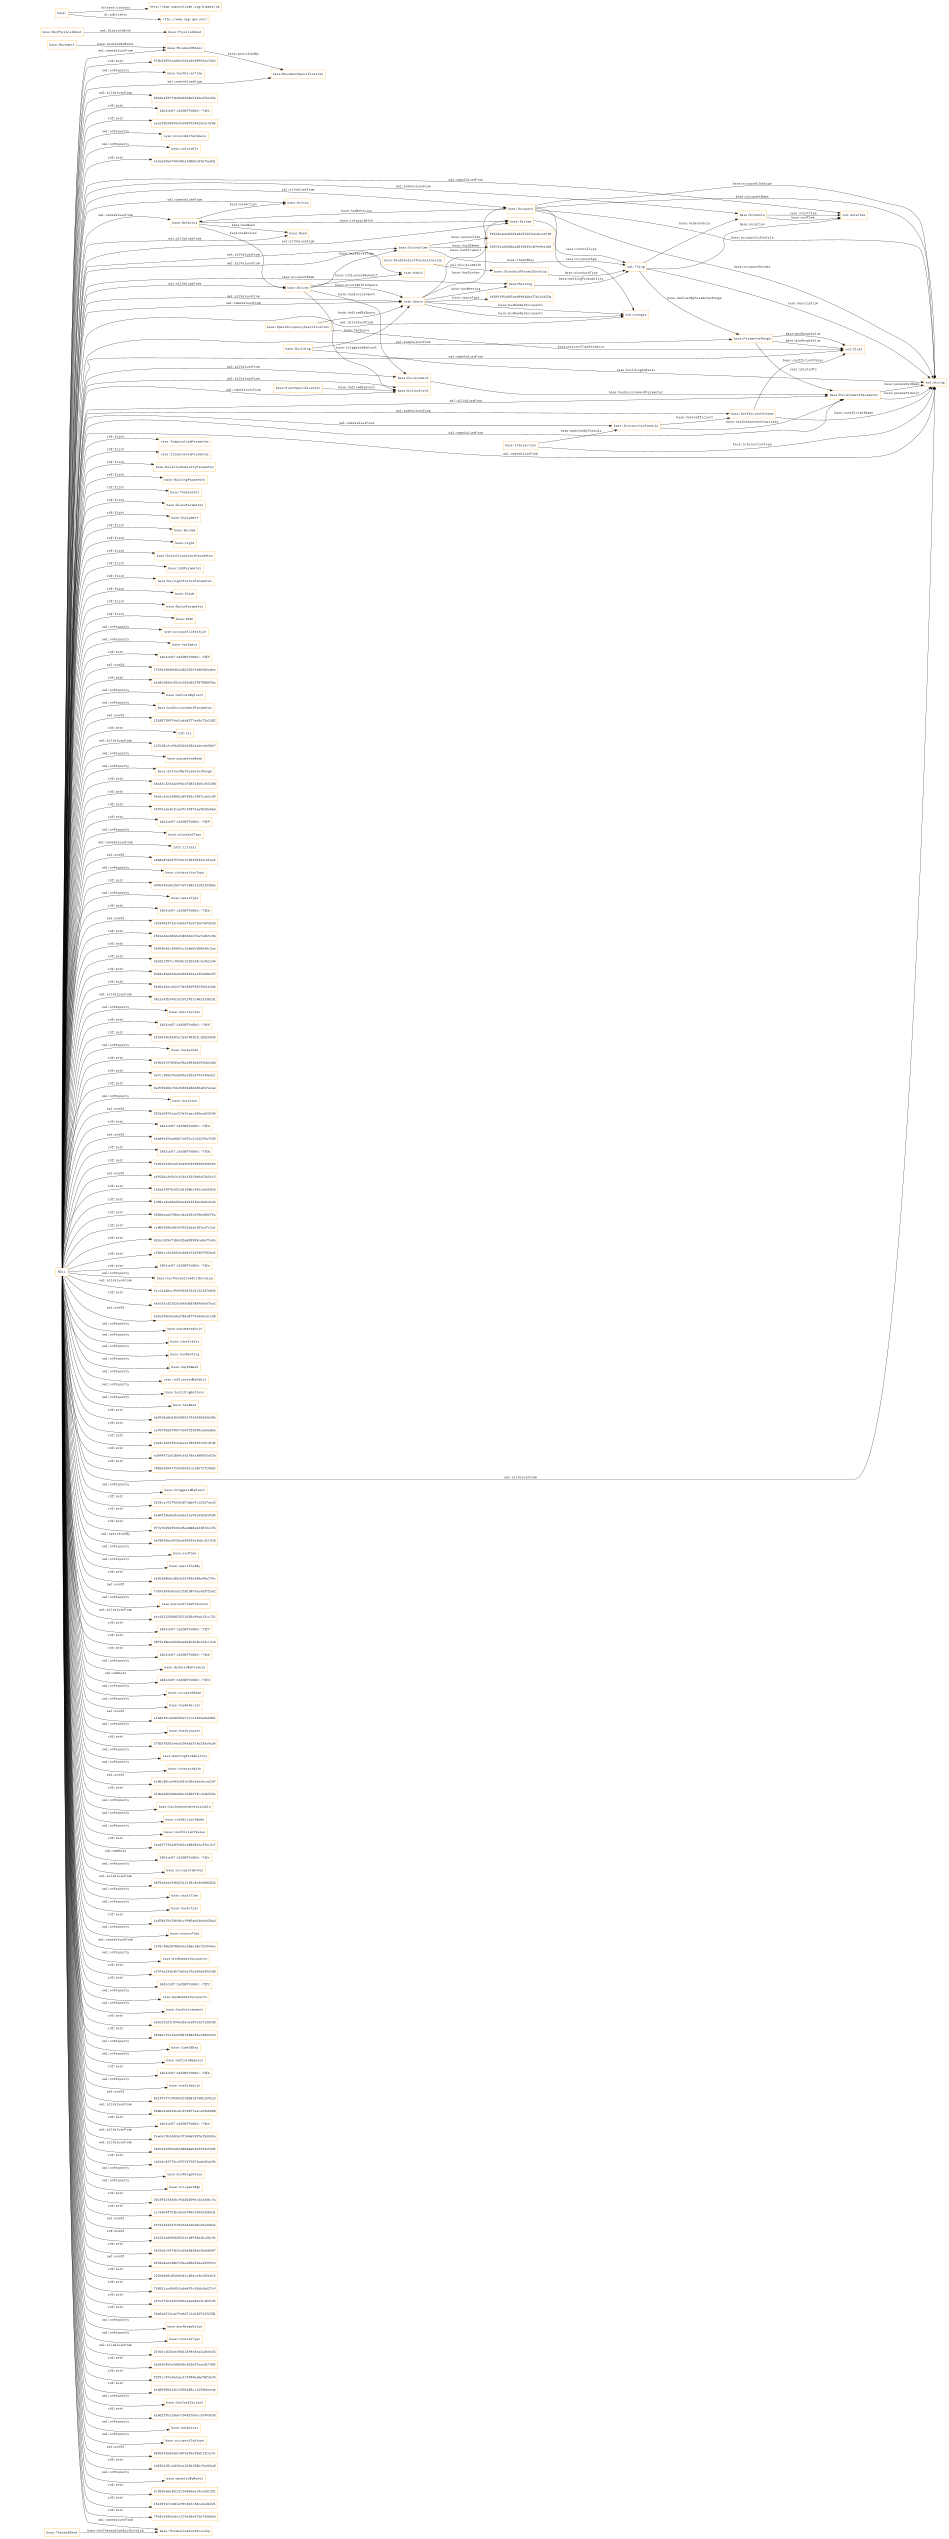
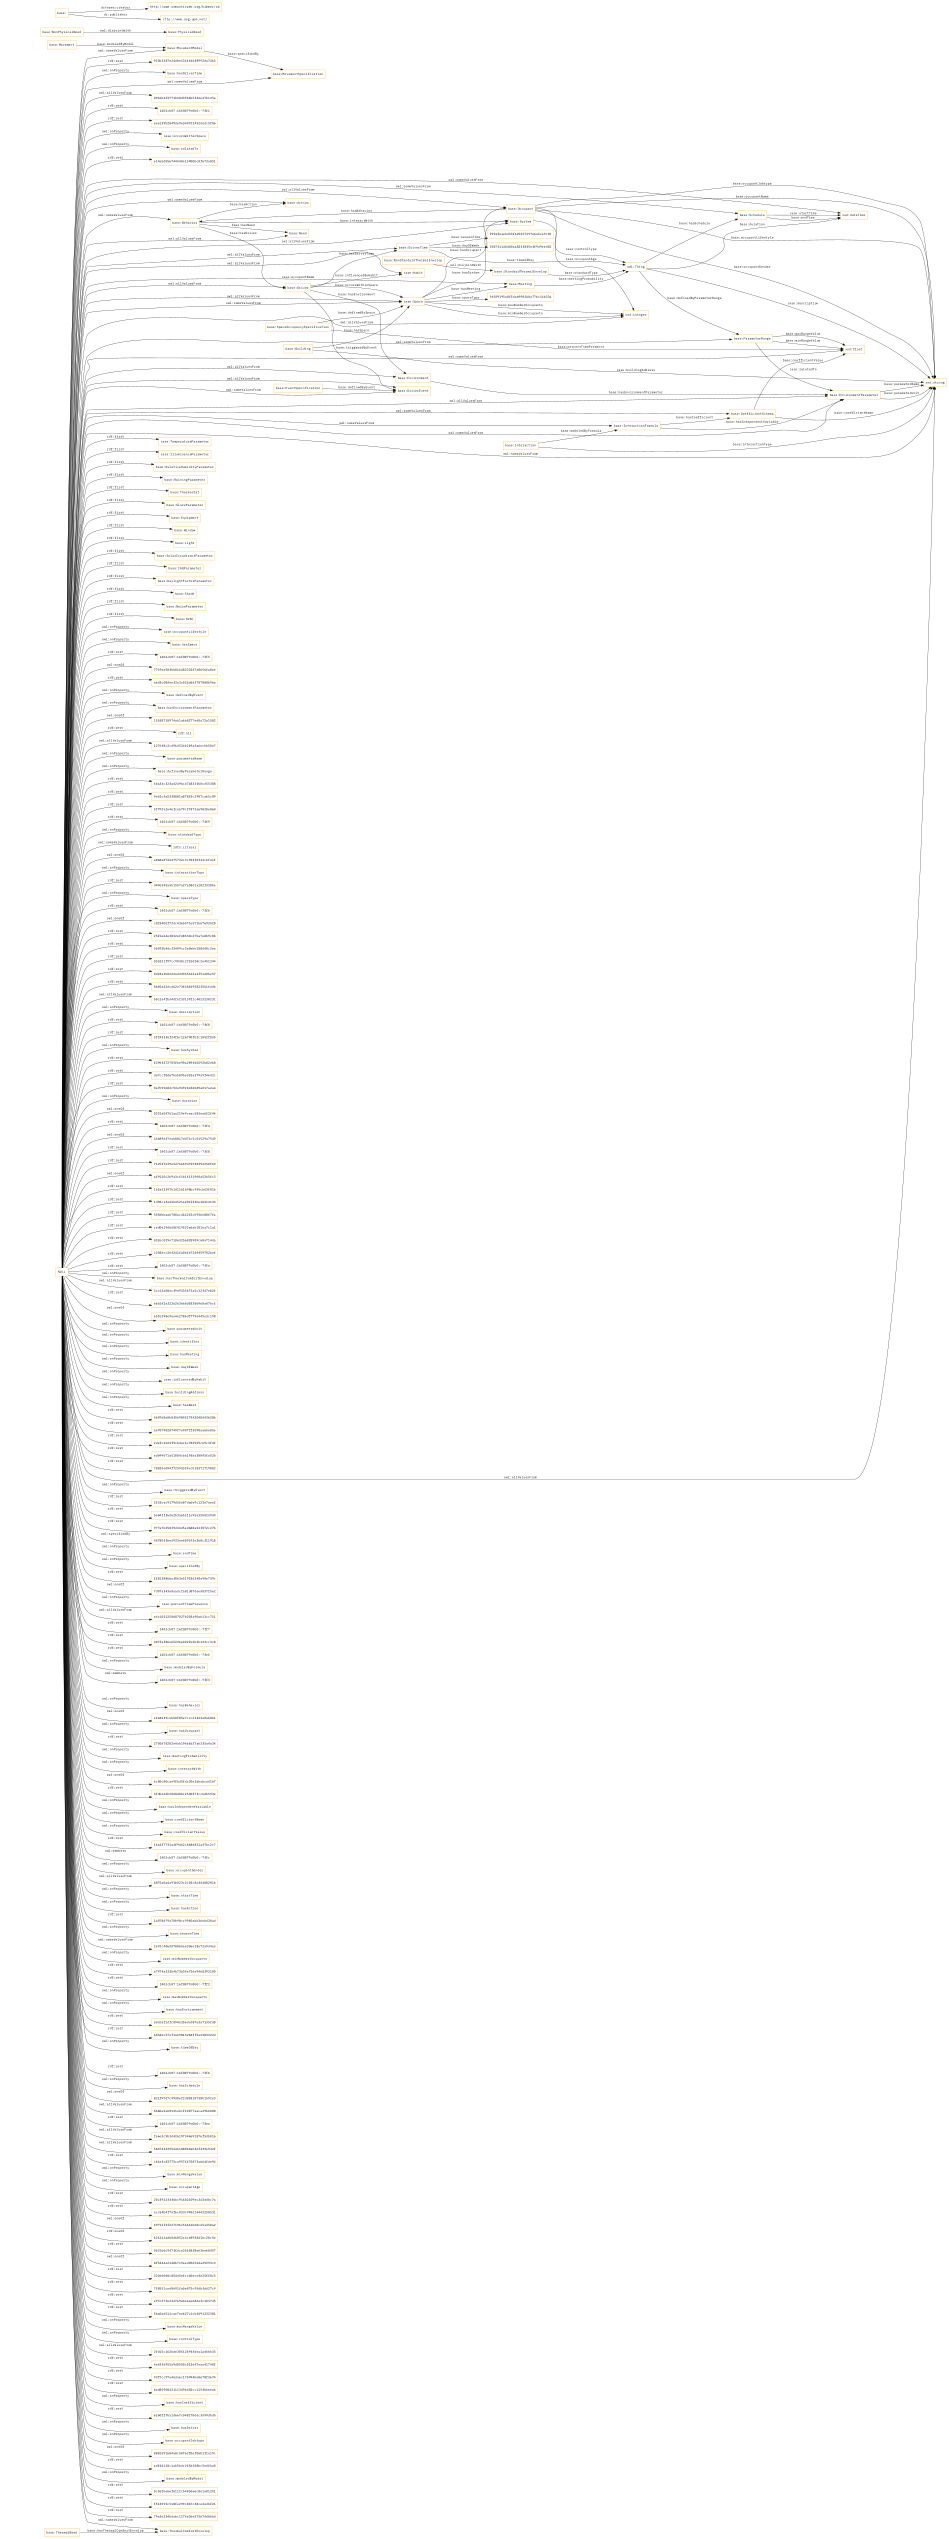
(185, 1693) -> none
(185, 2060) -> none
